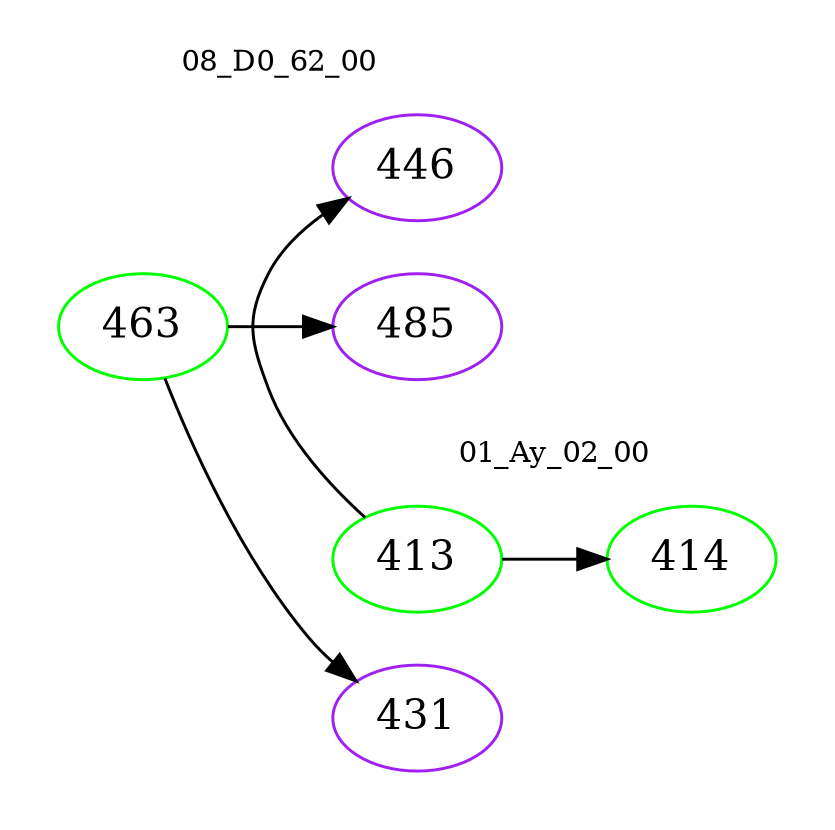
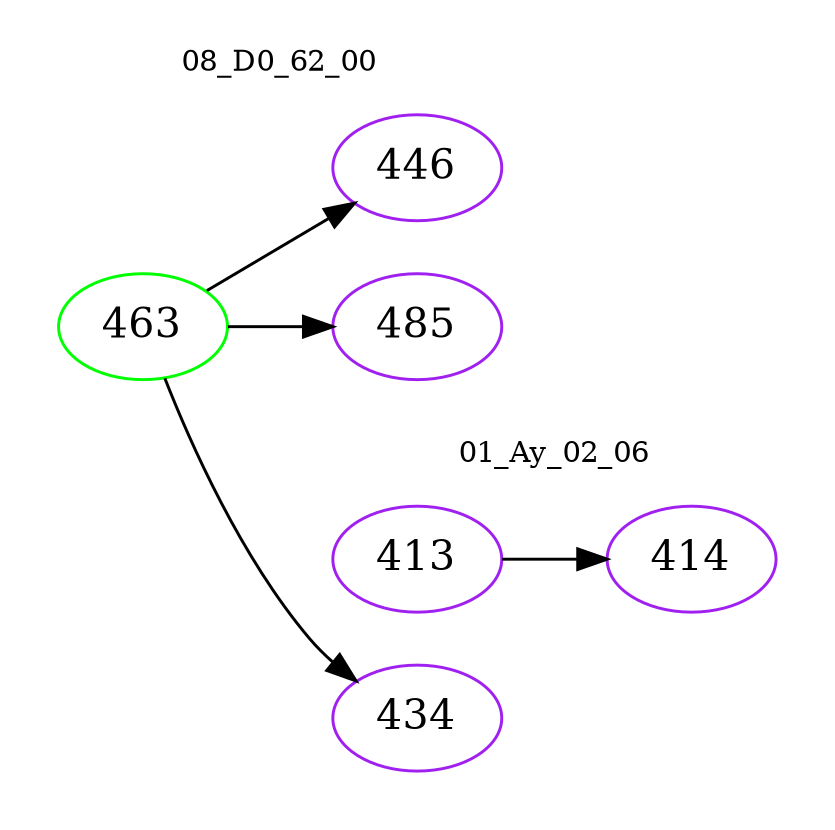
(262, 371) -> (268, 255)
(554, 455) -> (554, 455)
(417, 559) -> (417, 559)
(692, 559) -> (692, 559)
(417, 718) -> (417, 718)
